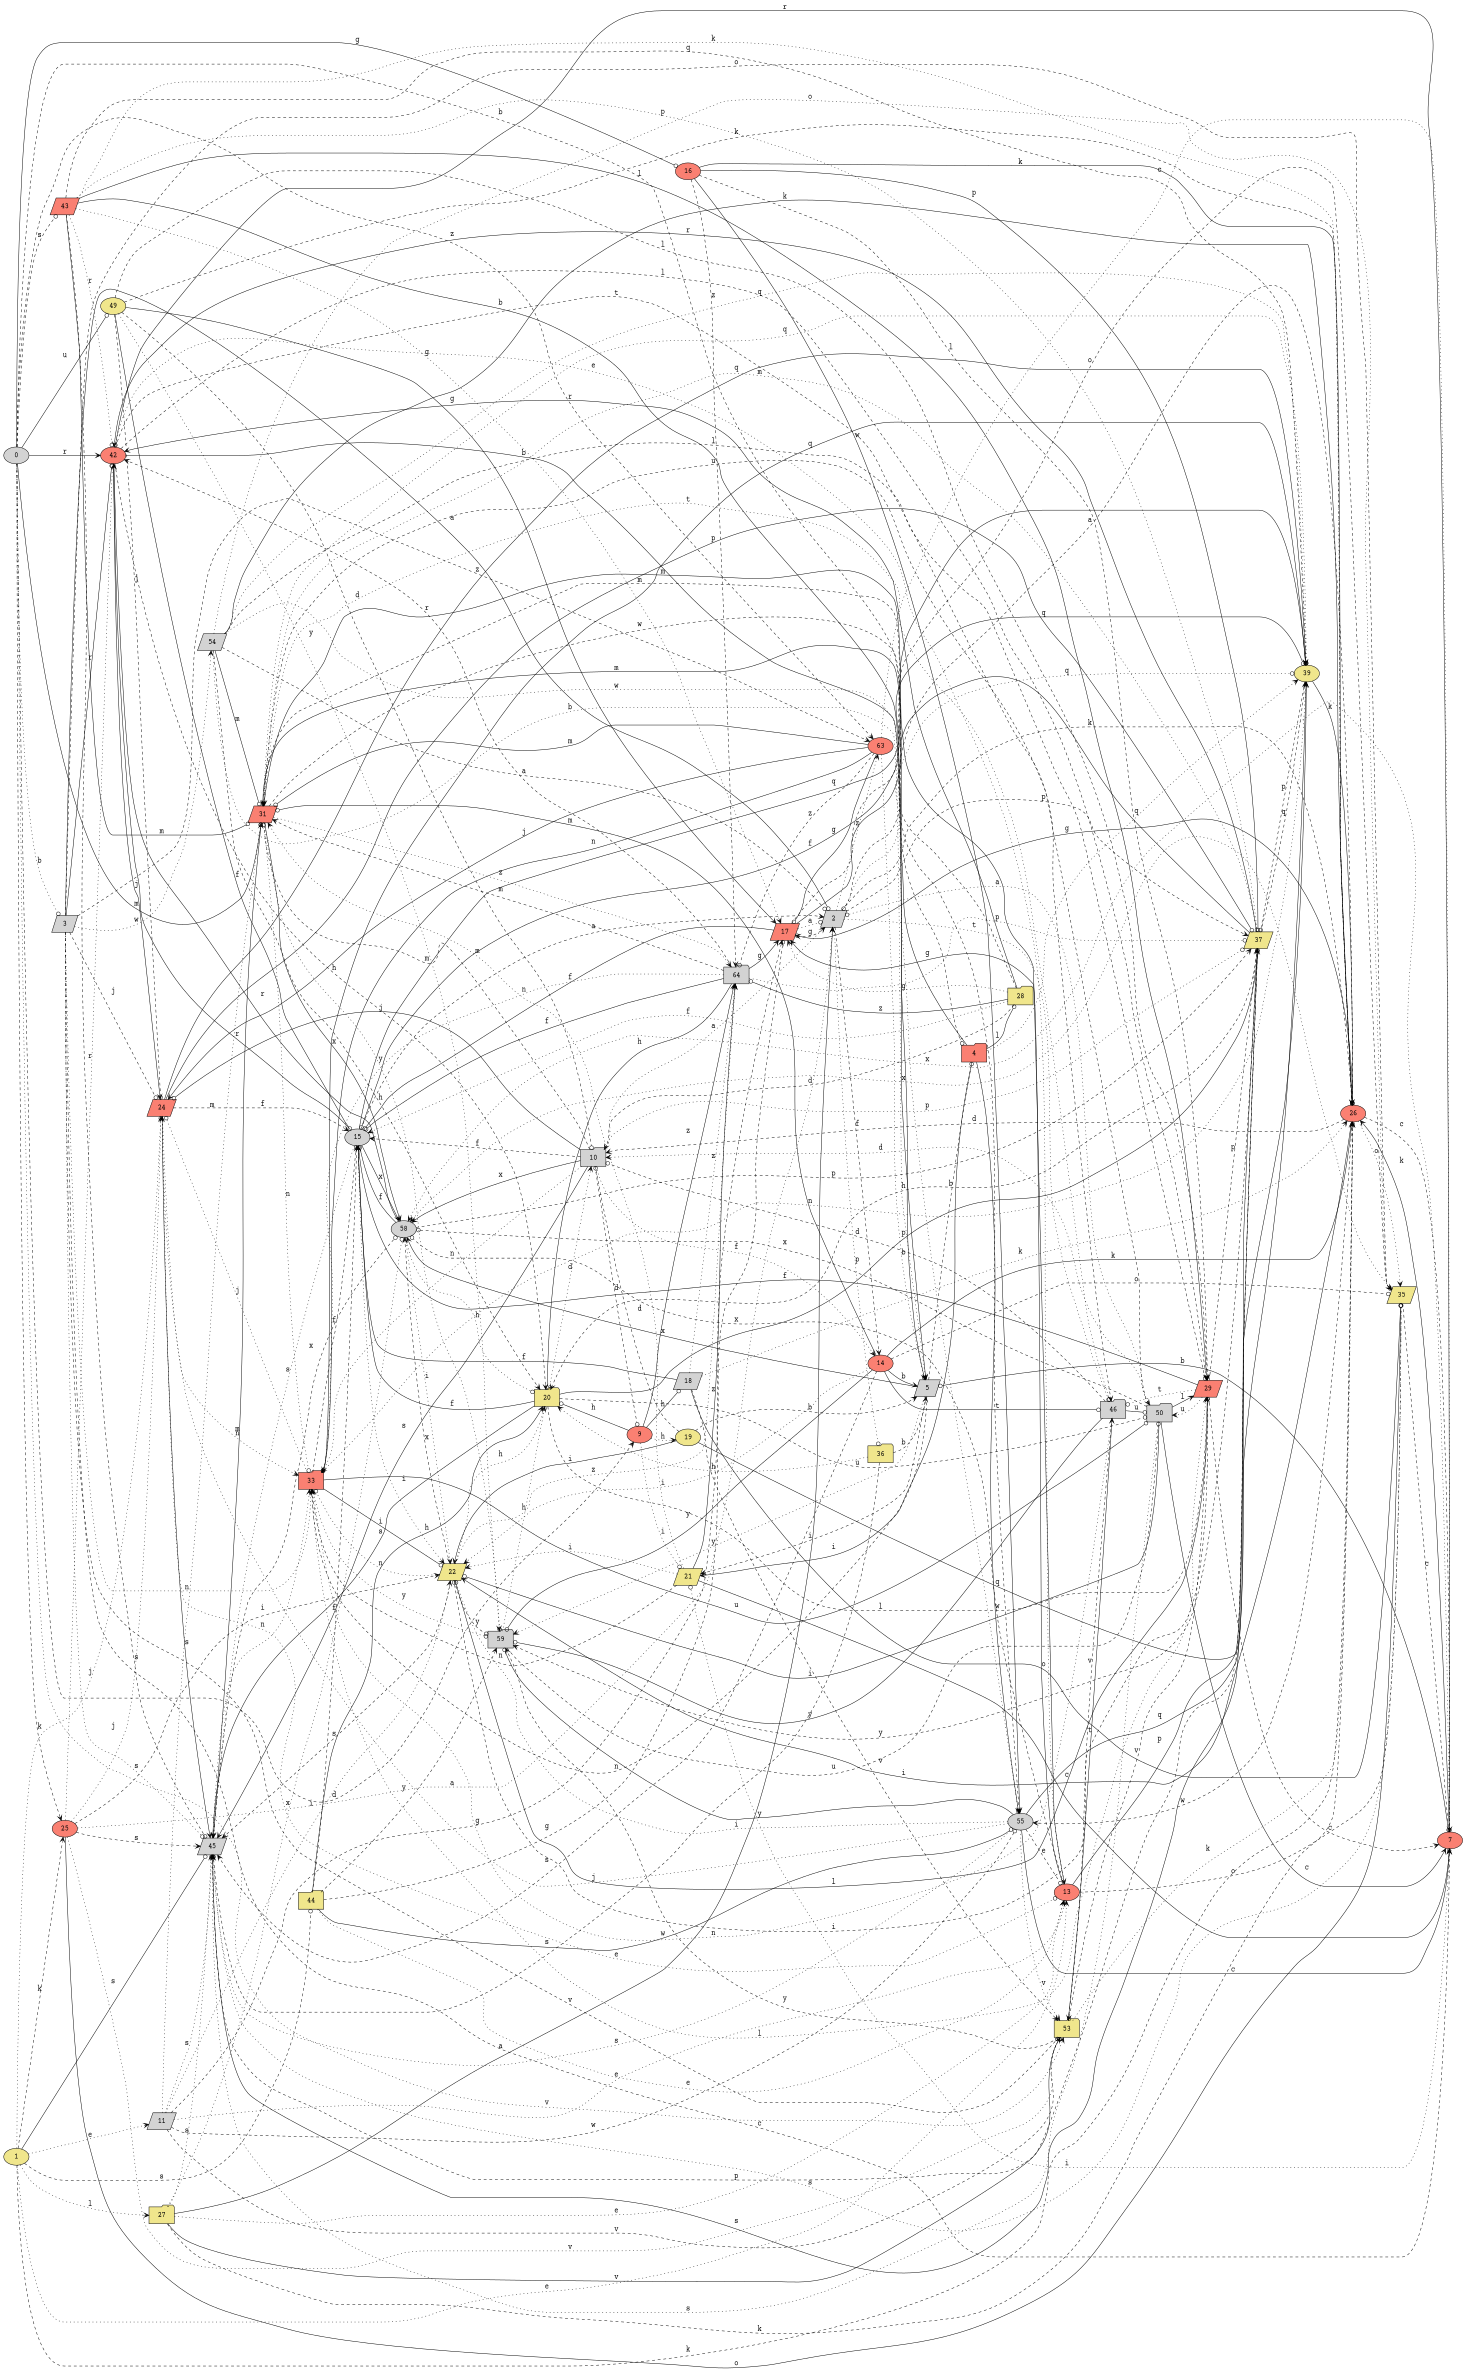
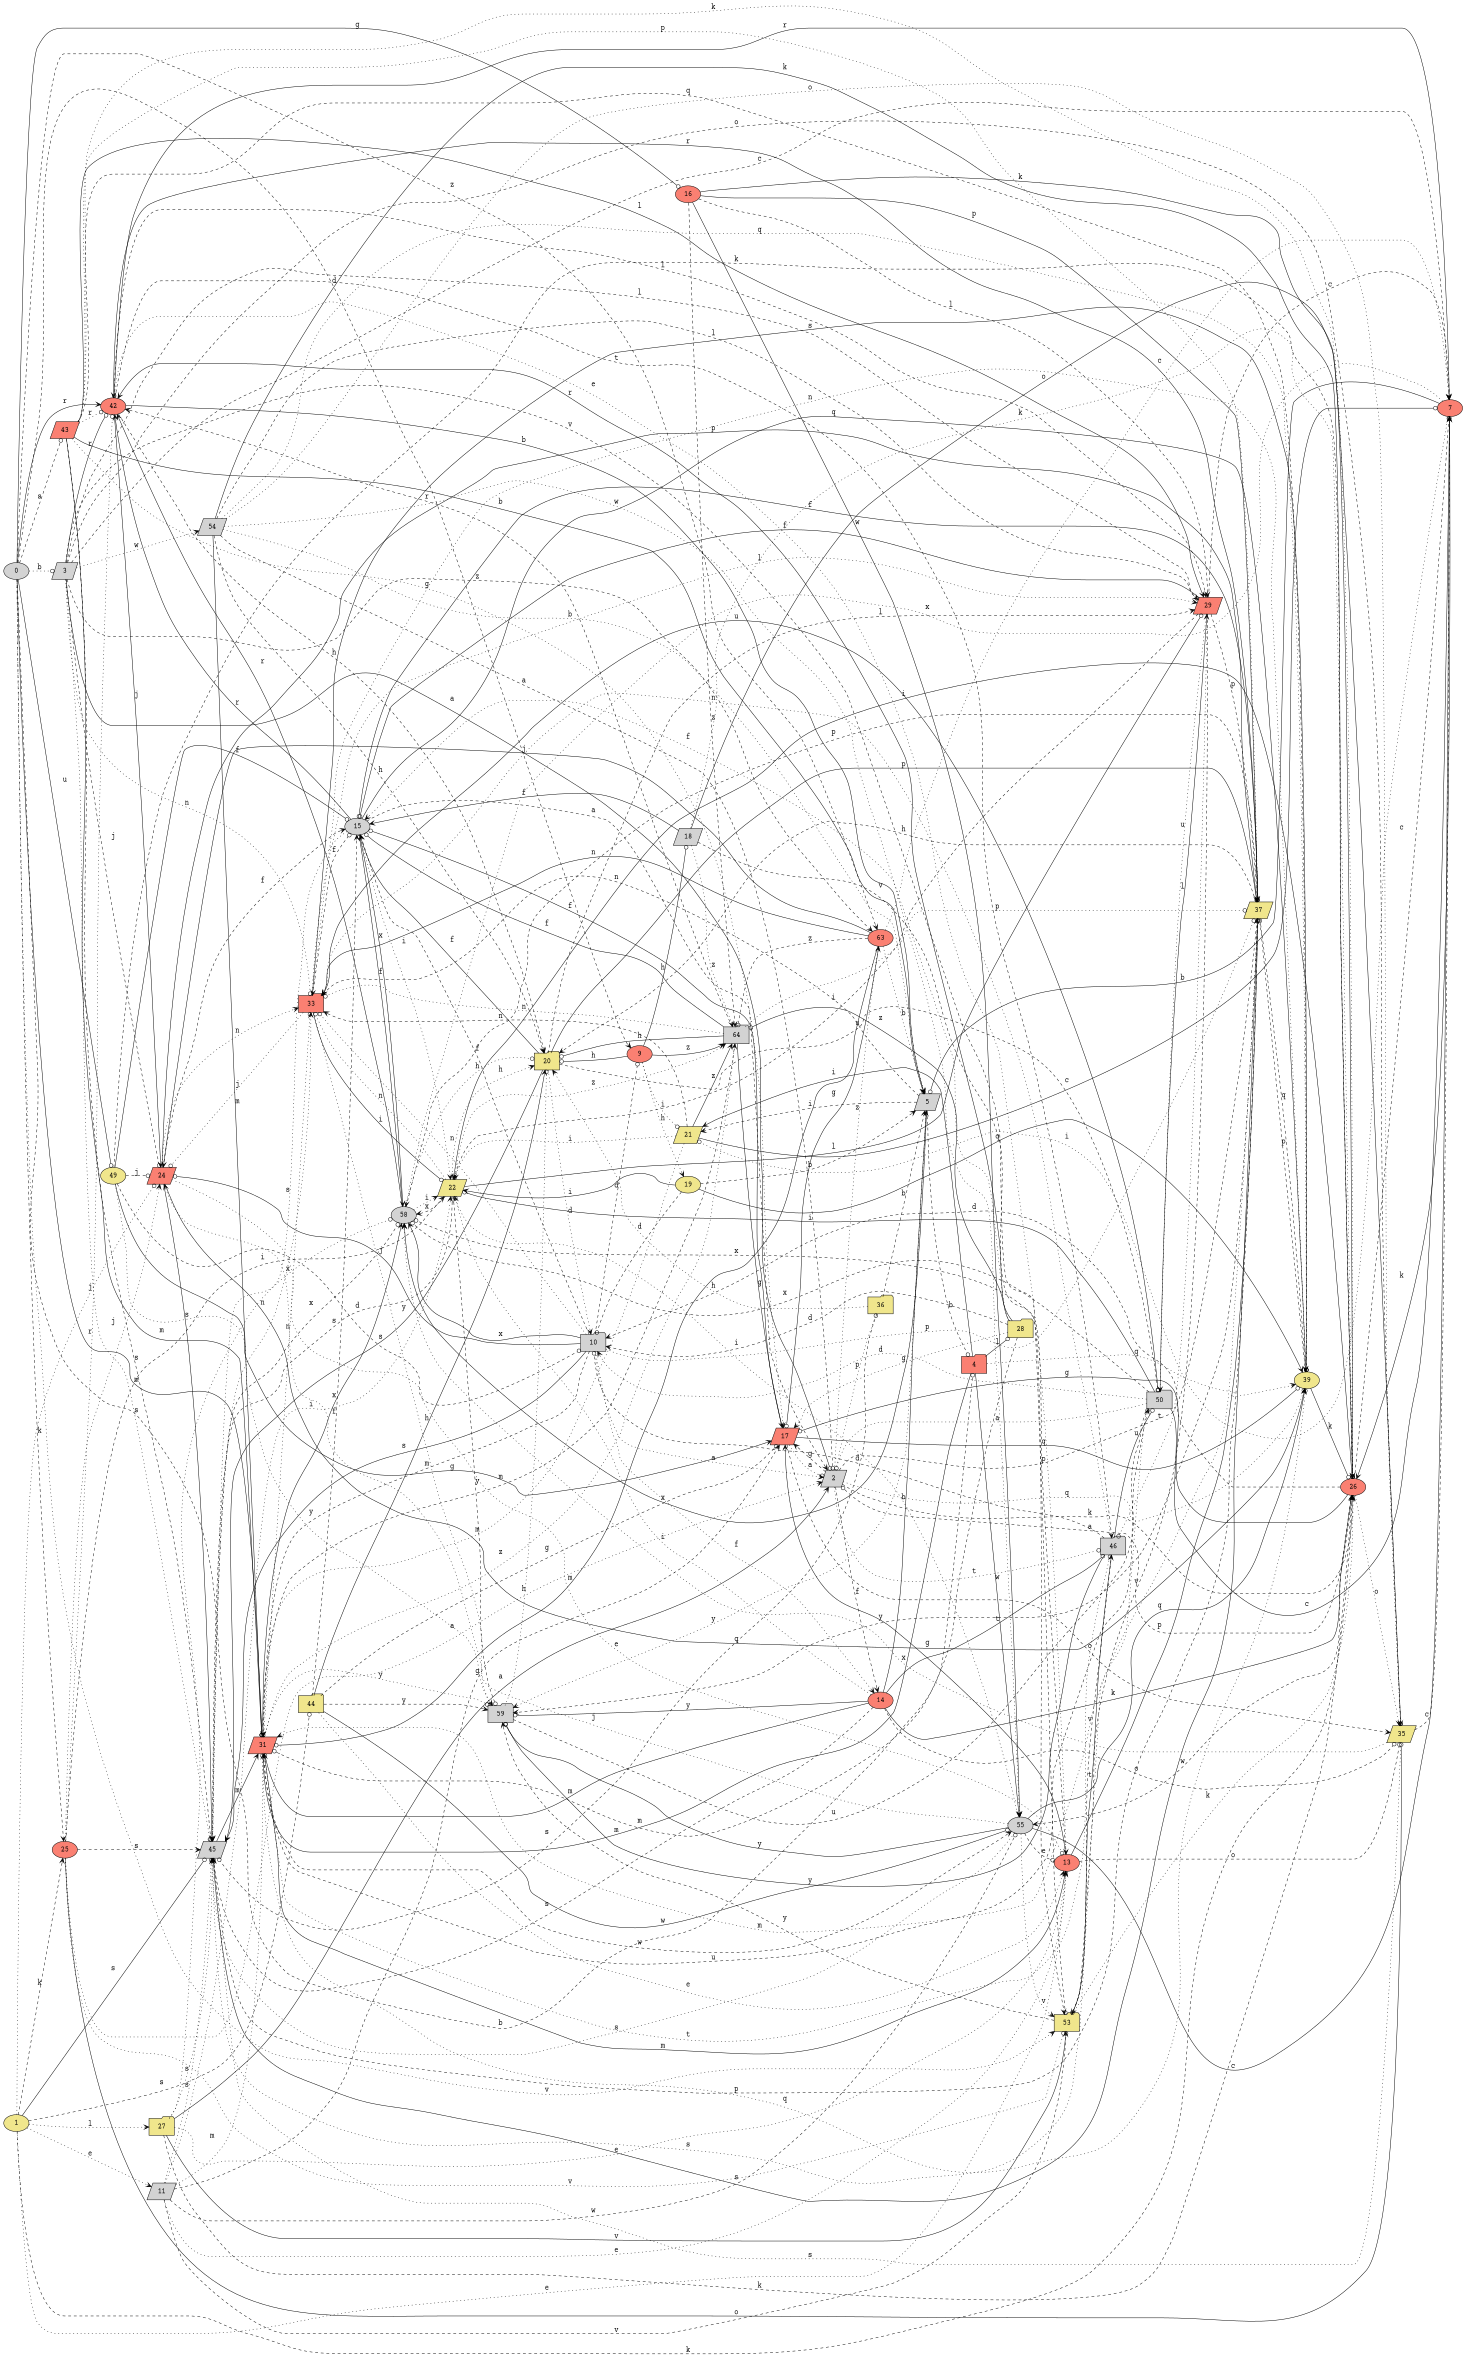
(810, 444) -> (810, 326)
(938, 449) -> (556, 289)
(907, 998) -> (889, 868)
